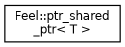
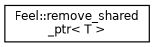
(63, 24) -> (77, 24)
